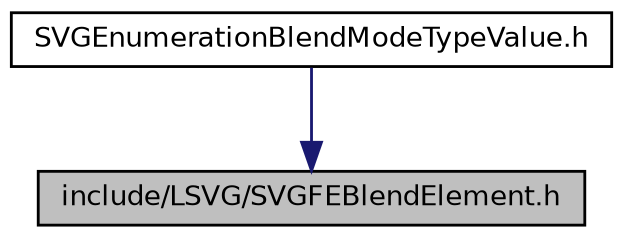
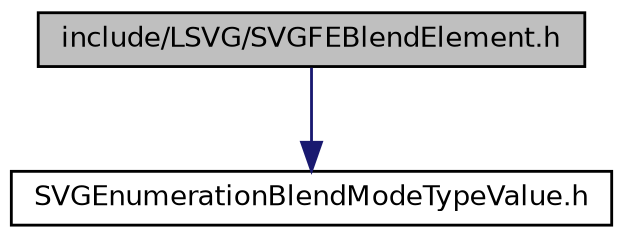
(312, 105) -> (312, 105)
